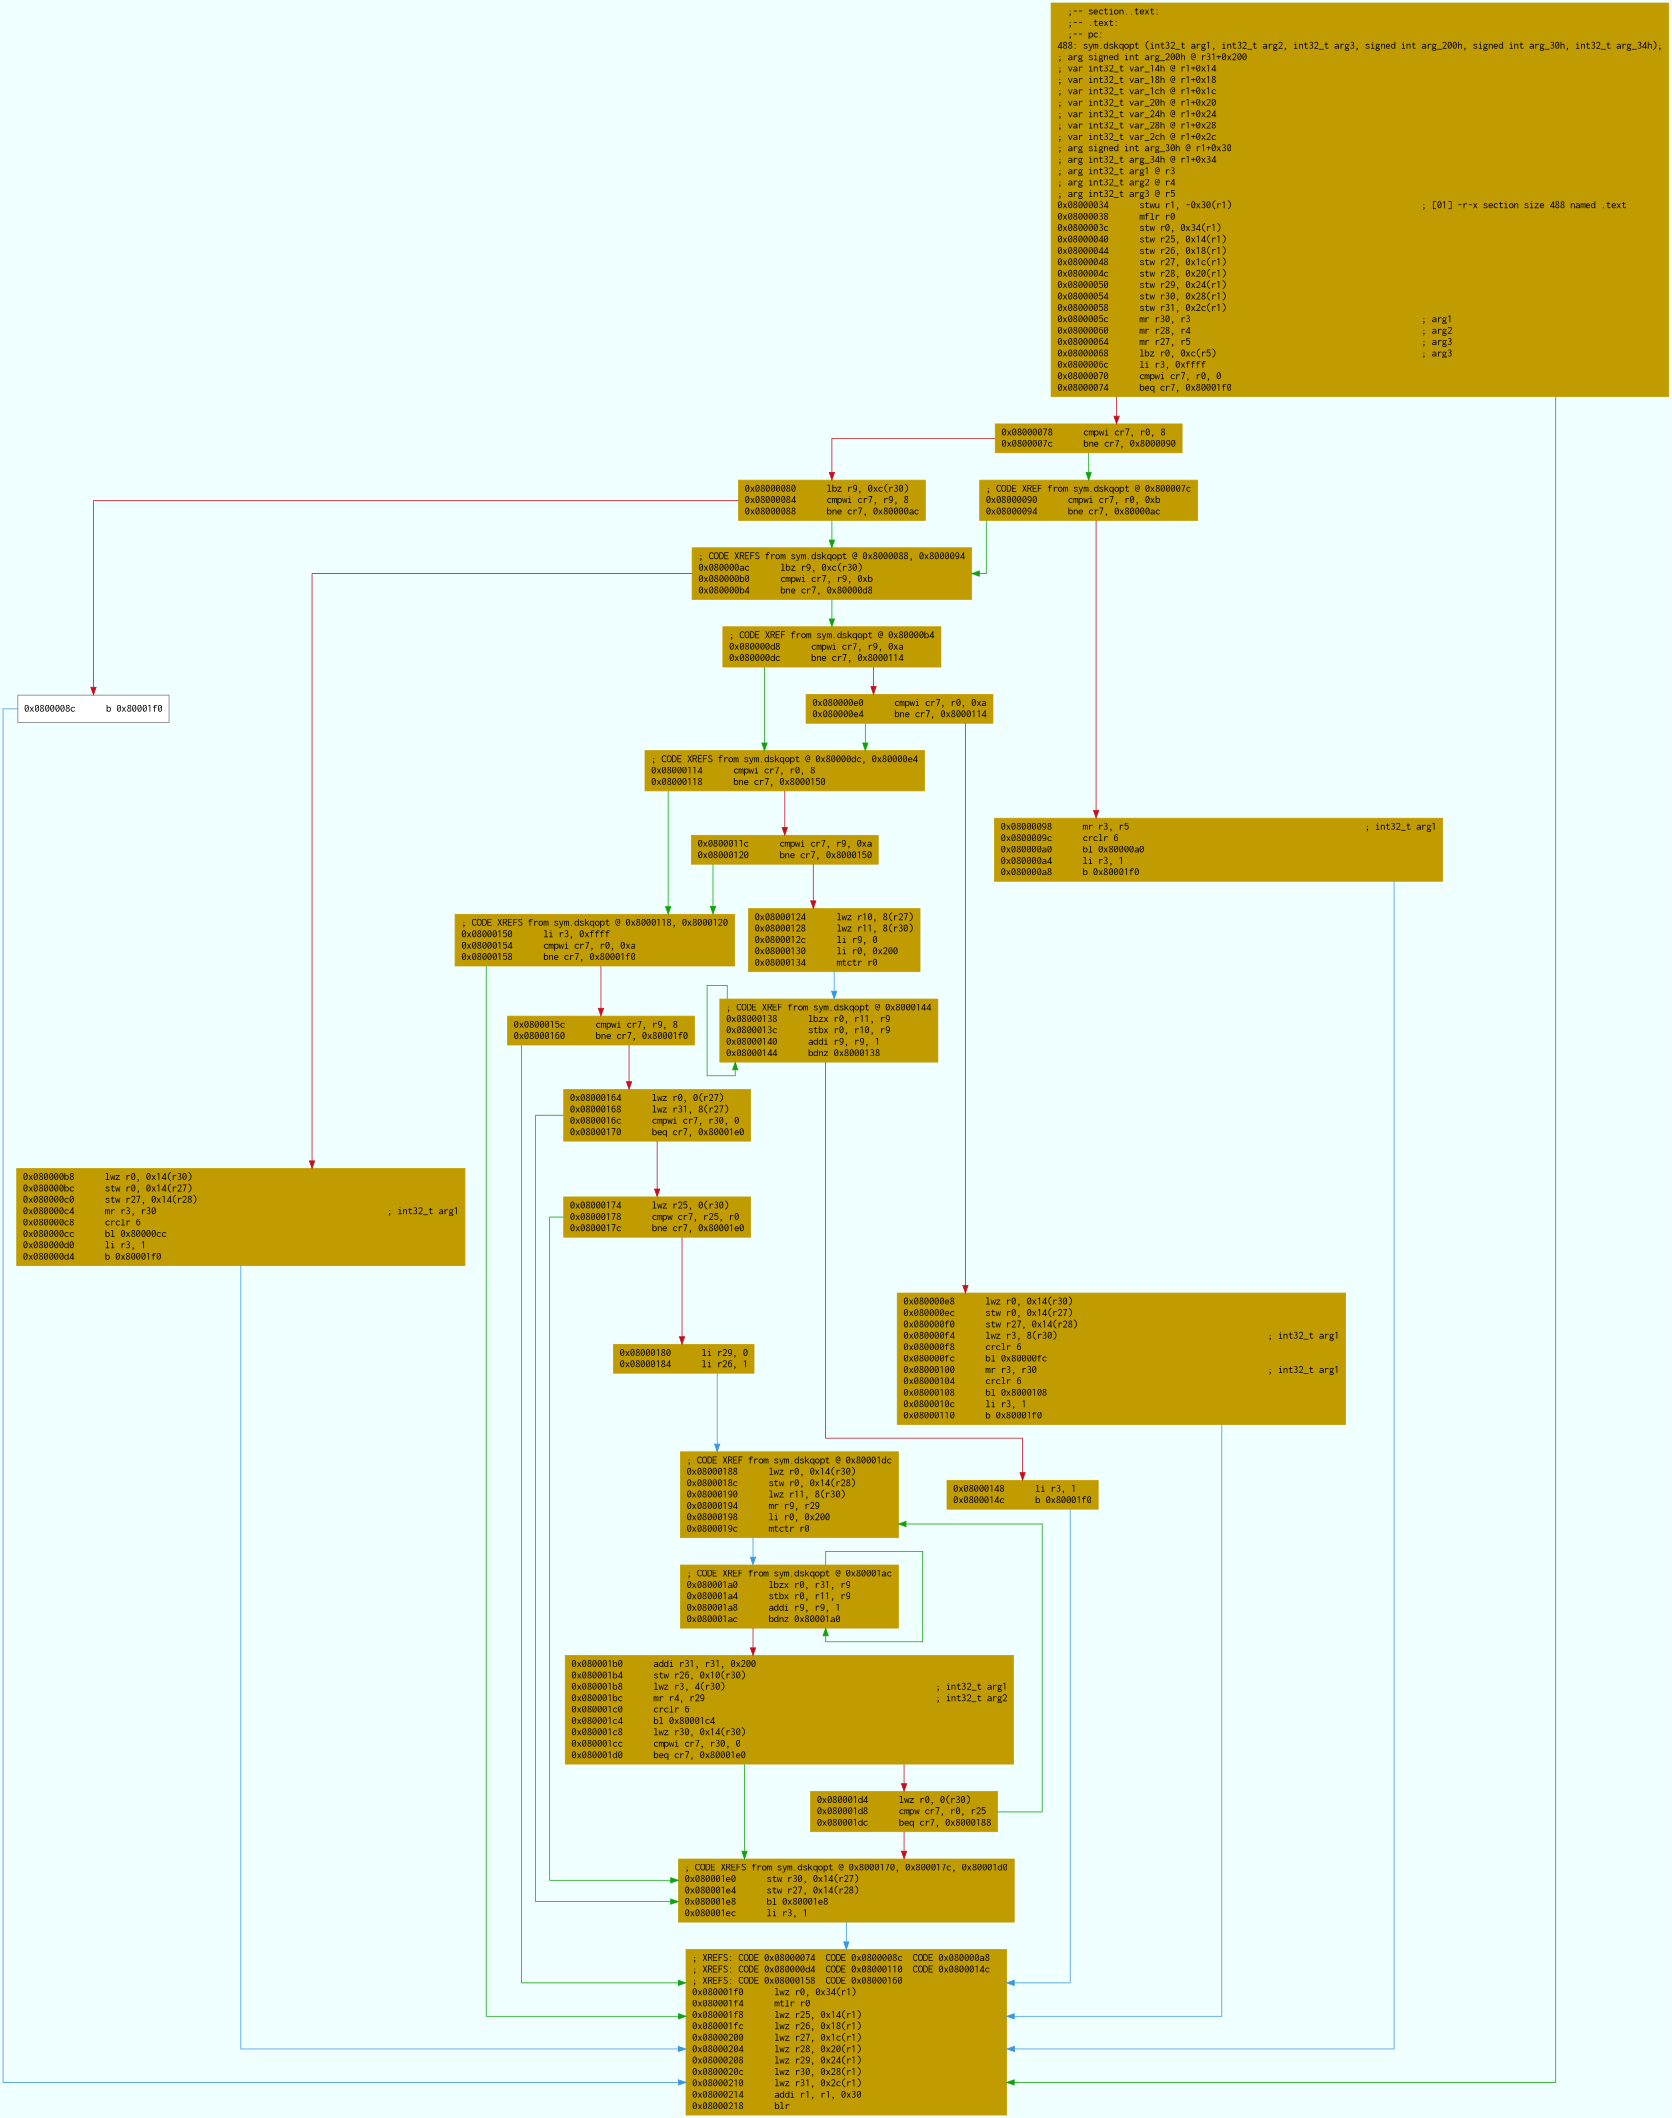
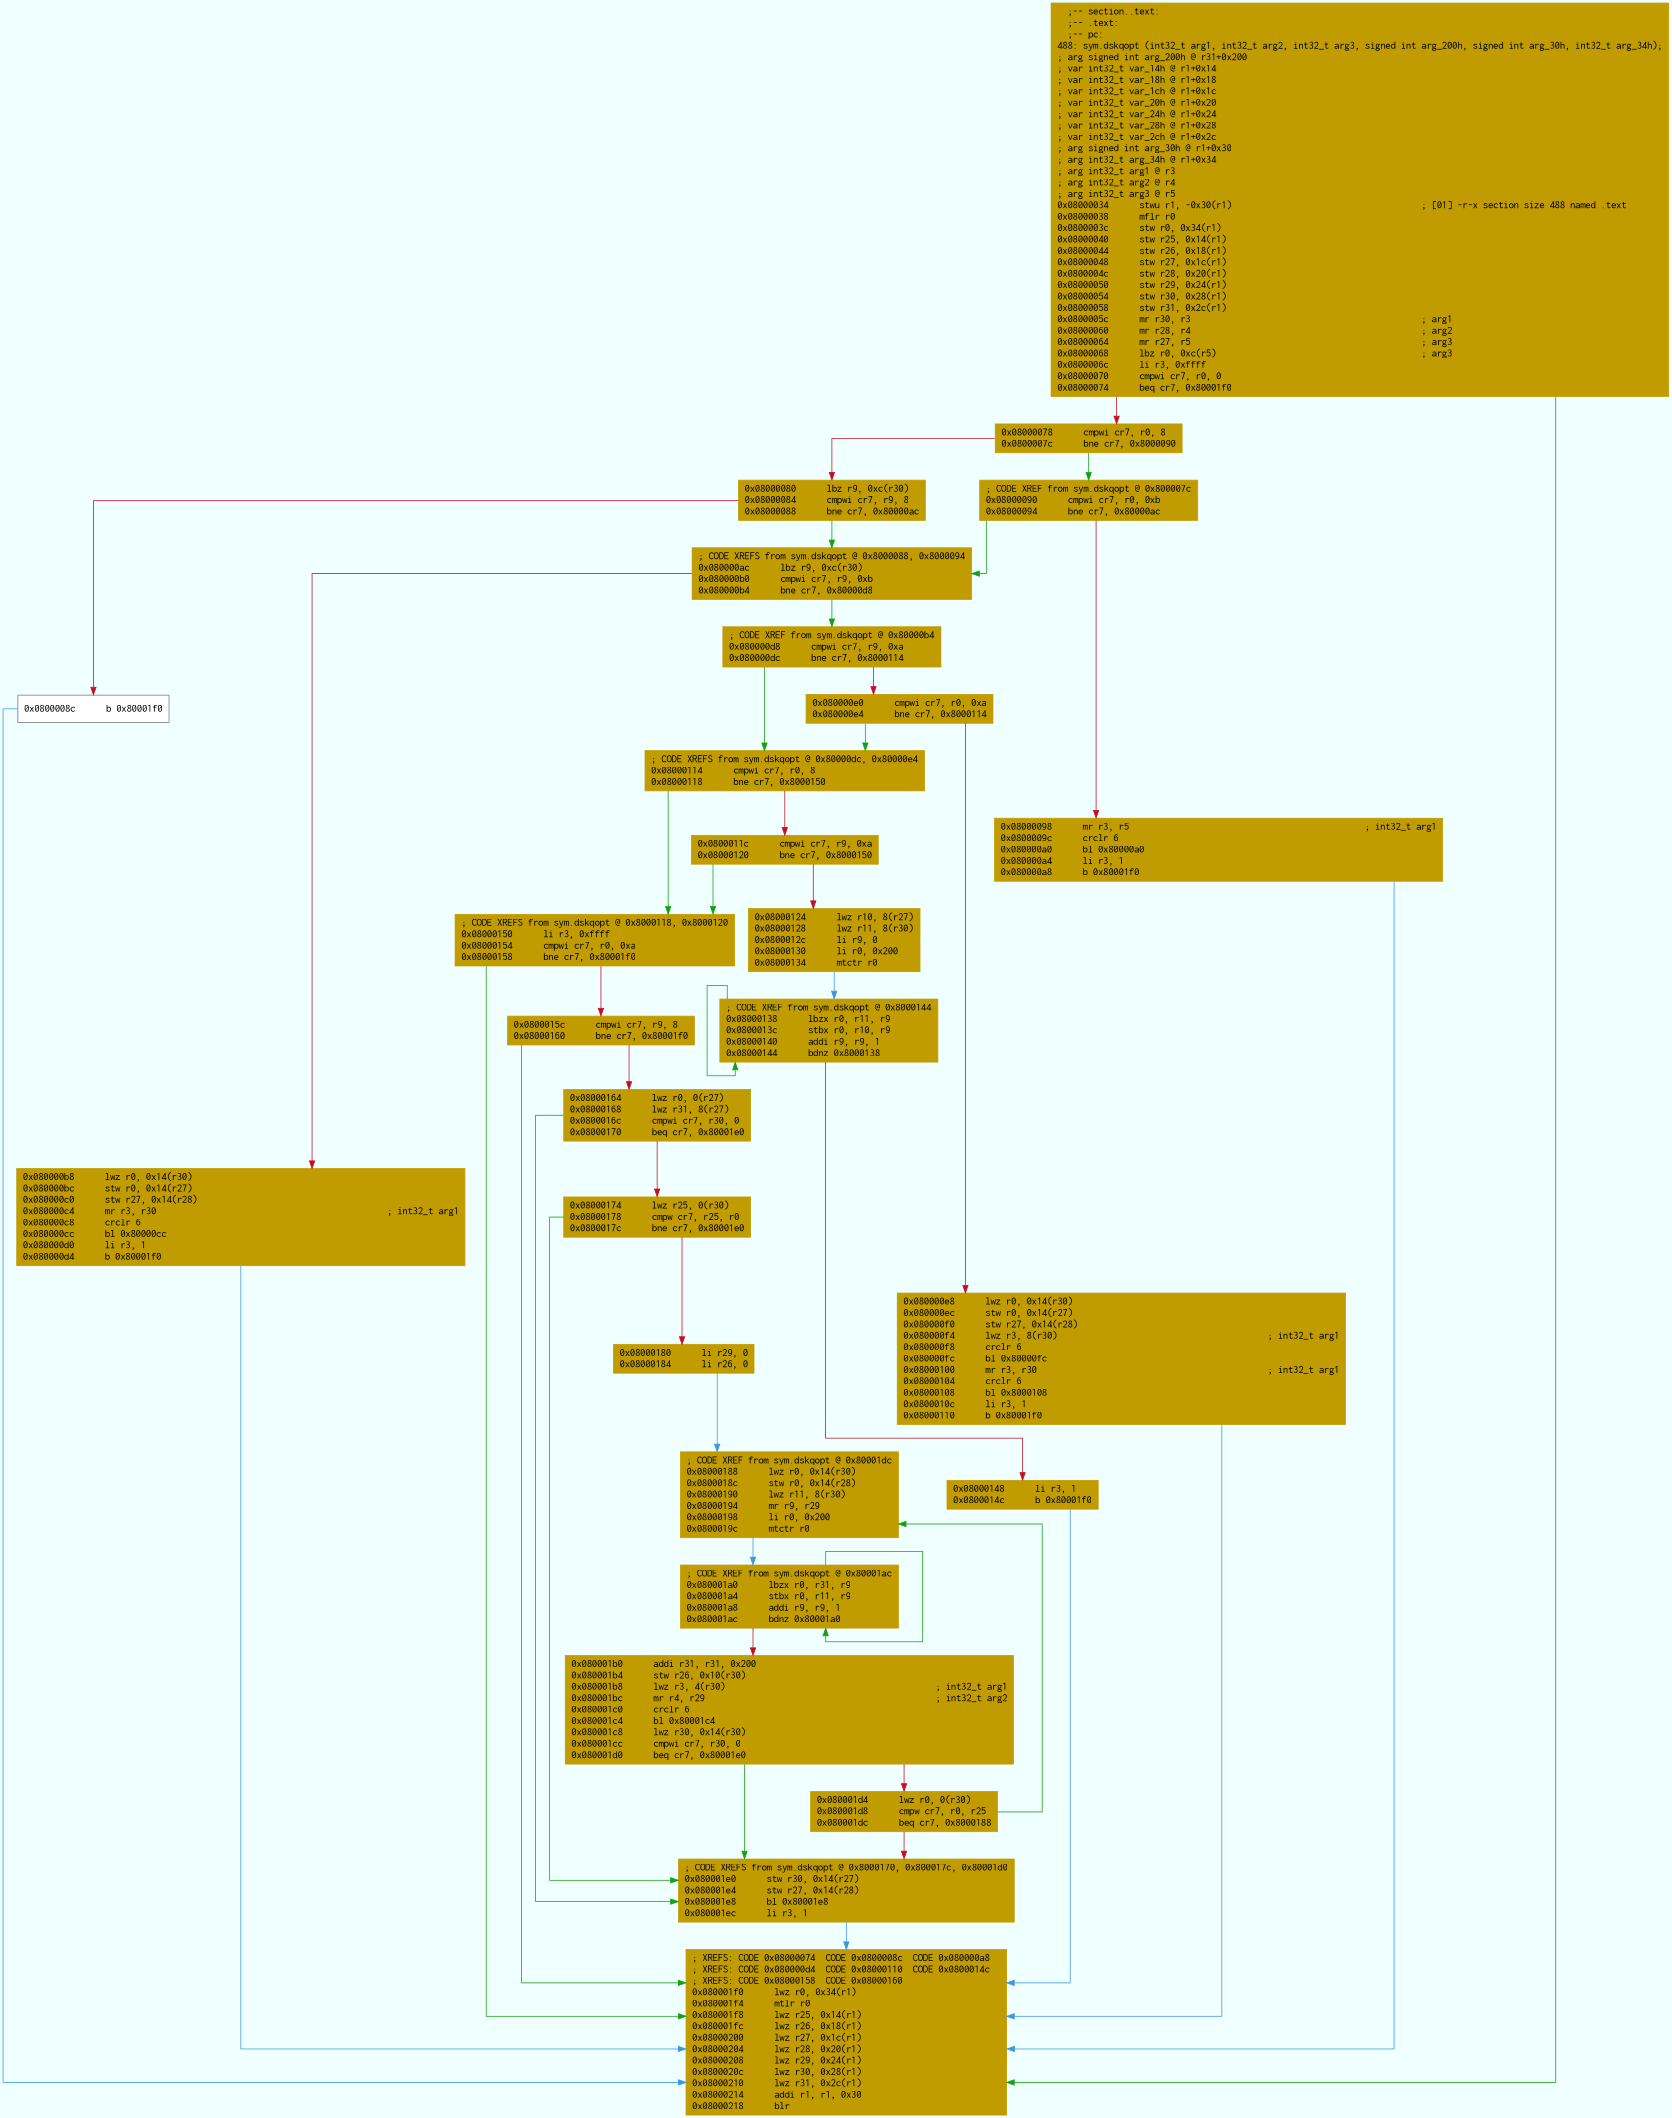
(684, 1359) -> (684, 1359)
